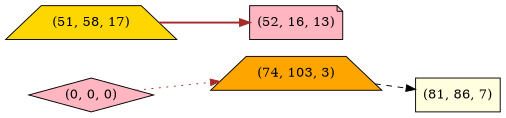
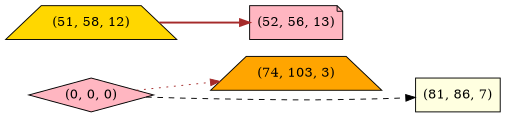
(91, 23) -> (91, 23)
(296, 23) -> (296, 23)
(391, 86) -> (276, 100)
